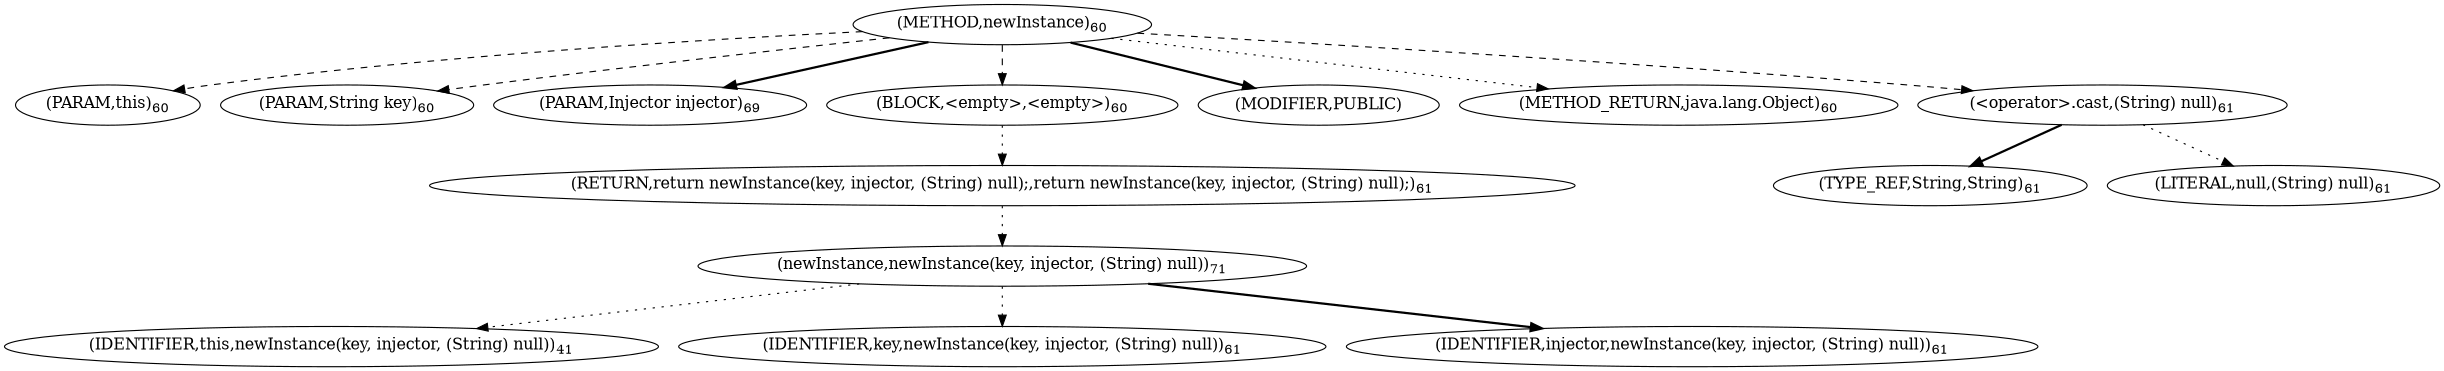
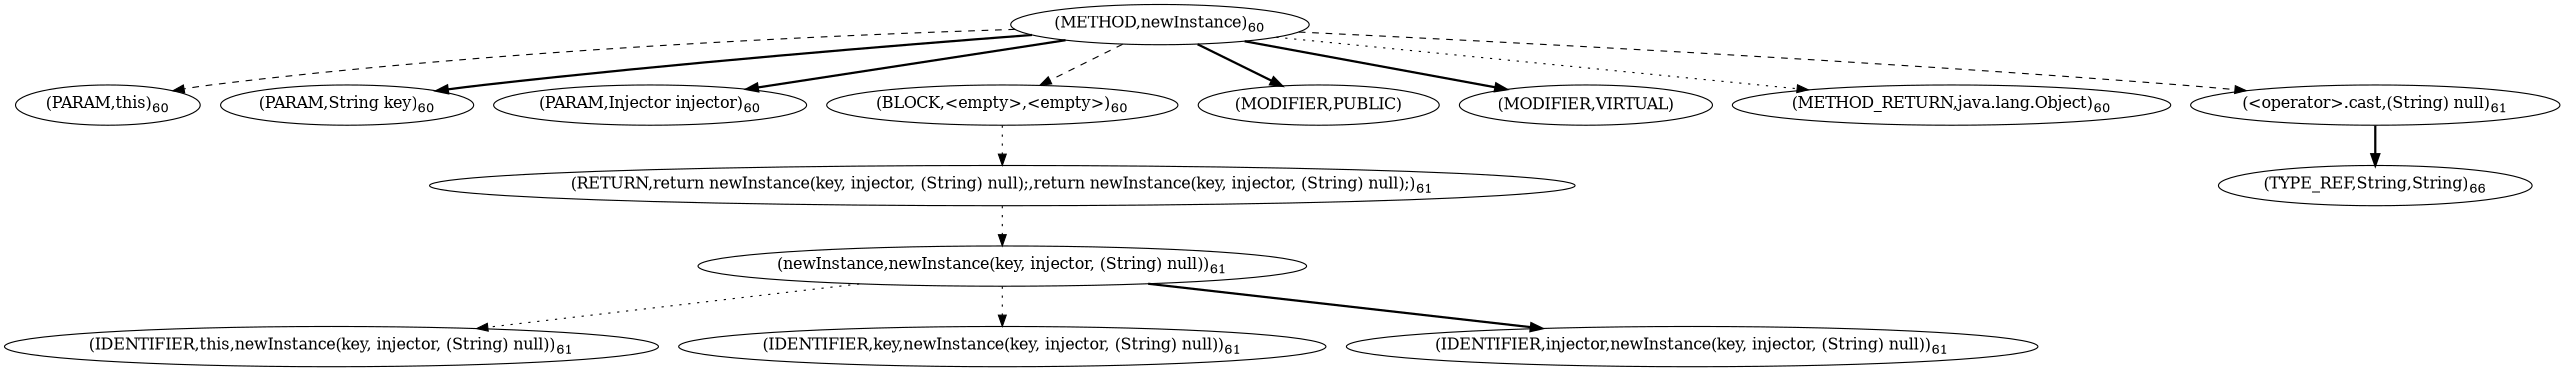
(669, 63) -> (740, 59)
(752, 103) -> (752, 103)
none -> (1586, 105)
(2033, 184) -> (2478, 184)
(2274, 186) -> none
(1219, 264) -> (1219, 264)
(565, 345) -> (565, 345)
